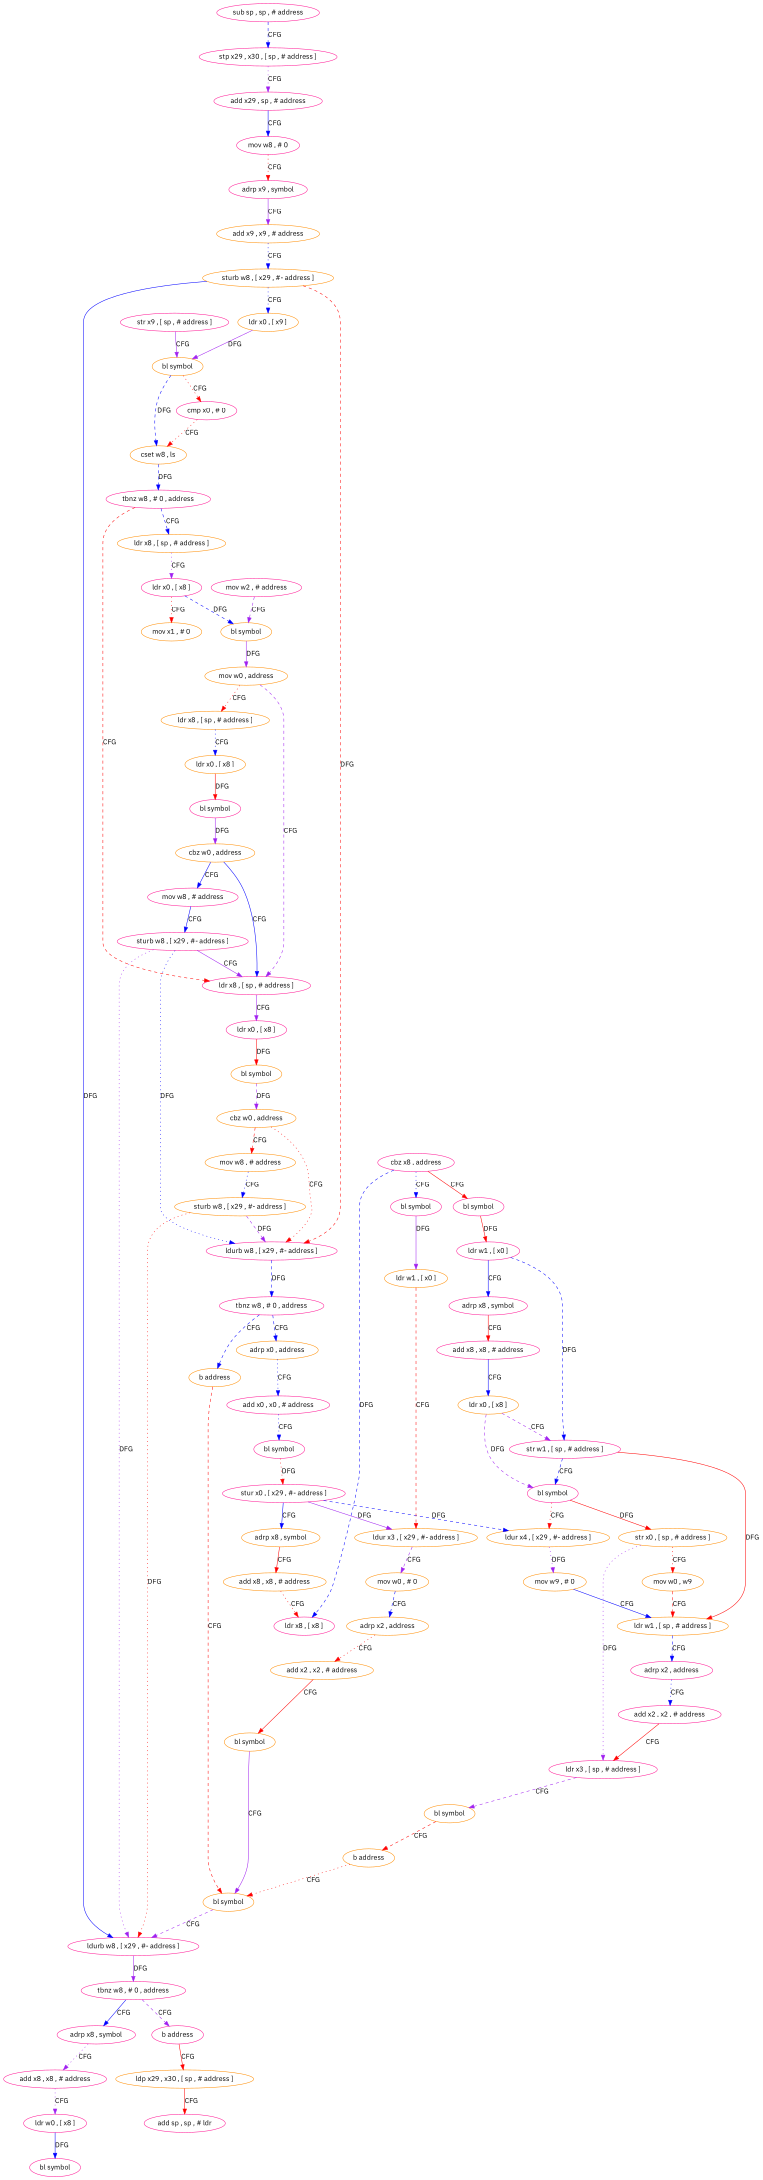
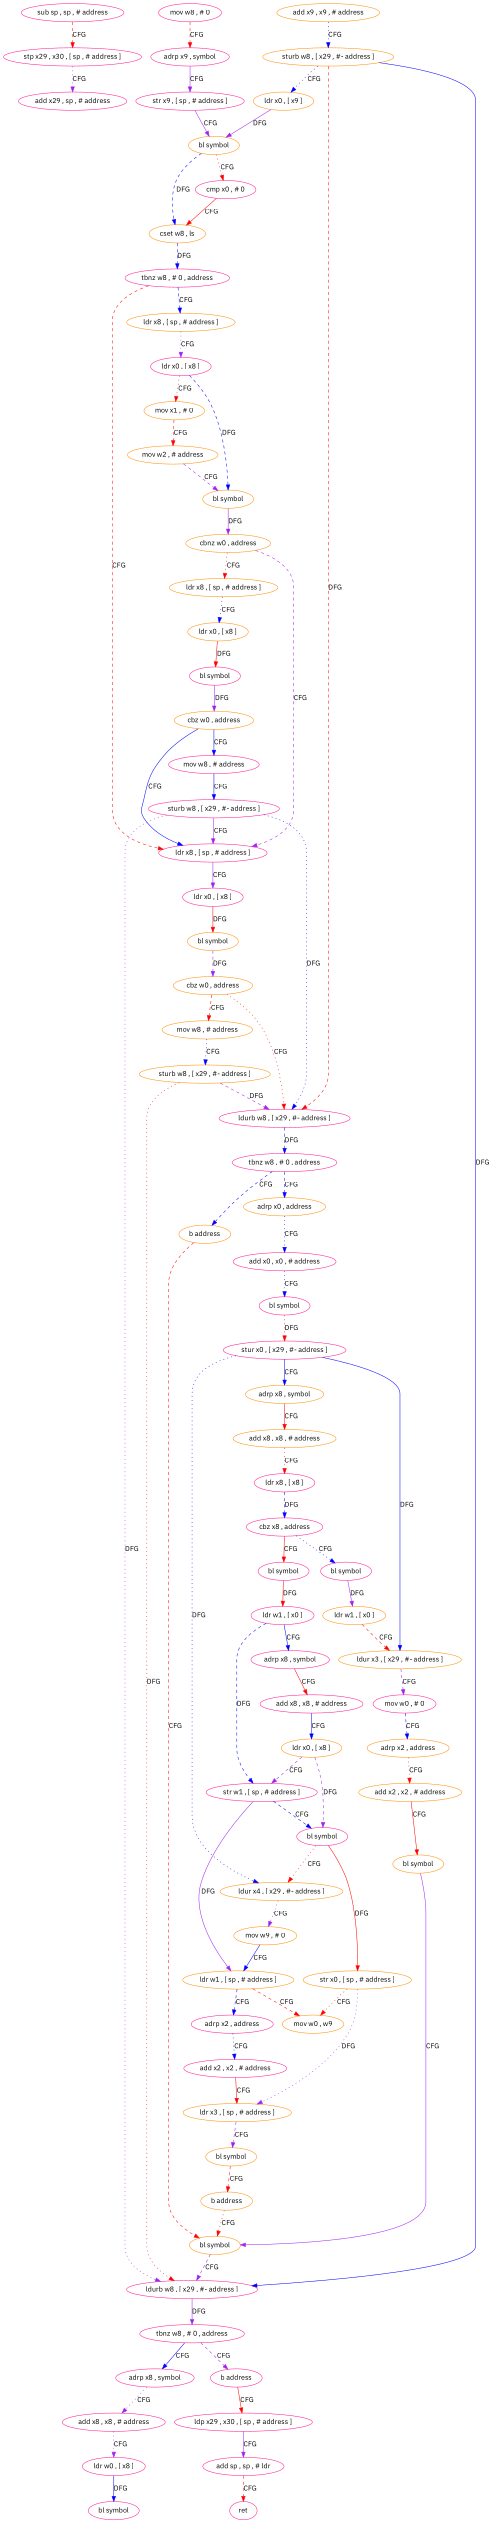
(268, 32) -> (73, 32)
(268, 121) -> none
(268, 165) -> (190, 32)
(268, 209) -> (190, 77)
none -> (174, 430)
(184, 431) -> (203, 210)
(256, 588) -> (173, 455)
(246, 676) -> (228, 543)
(360, 1388) -> (285, 1502)
(745, 1493) -> (202, 1880)
(409, 1514) -> (192, 1621)
(347, 1515) -> (400, 1475)
(559, 1560) -> (281, 1914)
(397, 1582) -> (405, 1704)
(673, 1602) -> (274, 2001)
(603, 1770) -> (237, 2113)
(185, 2079) -> (243, 2422)
(185, 2099) -> (243, 2442)
none -> (243, 2511)
